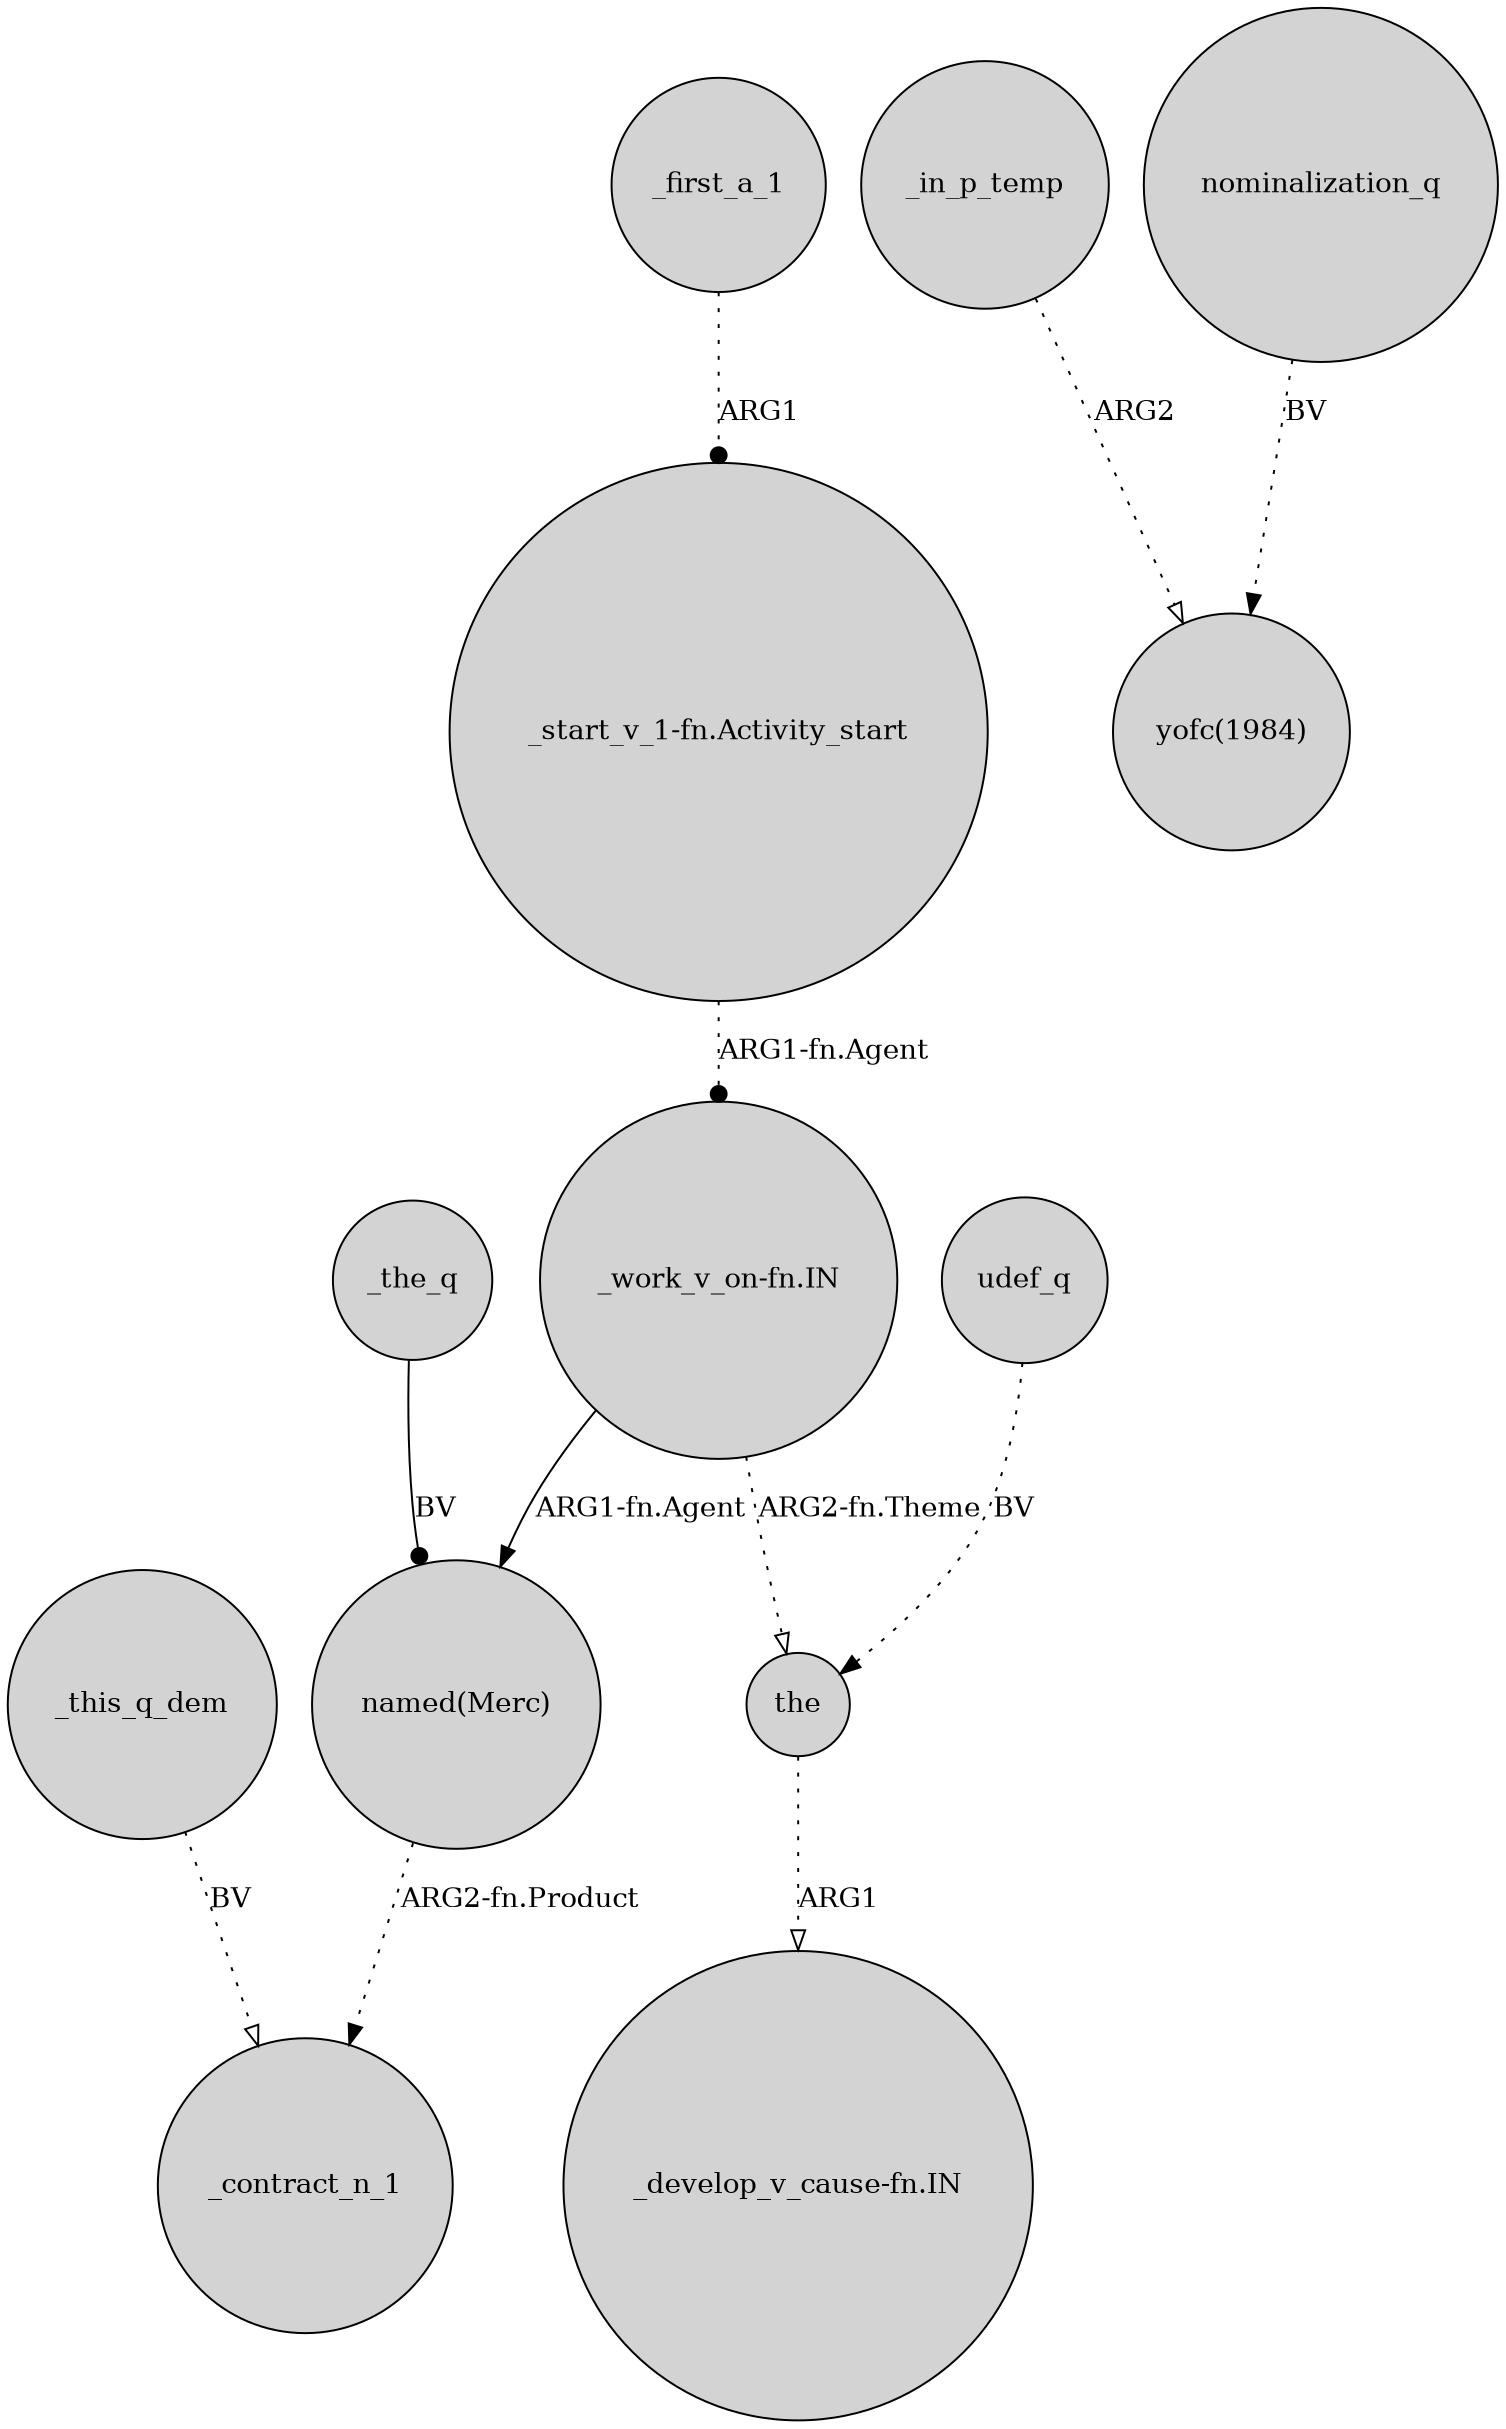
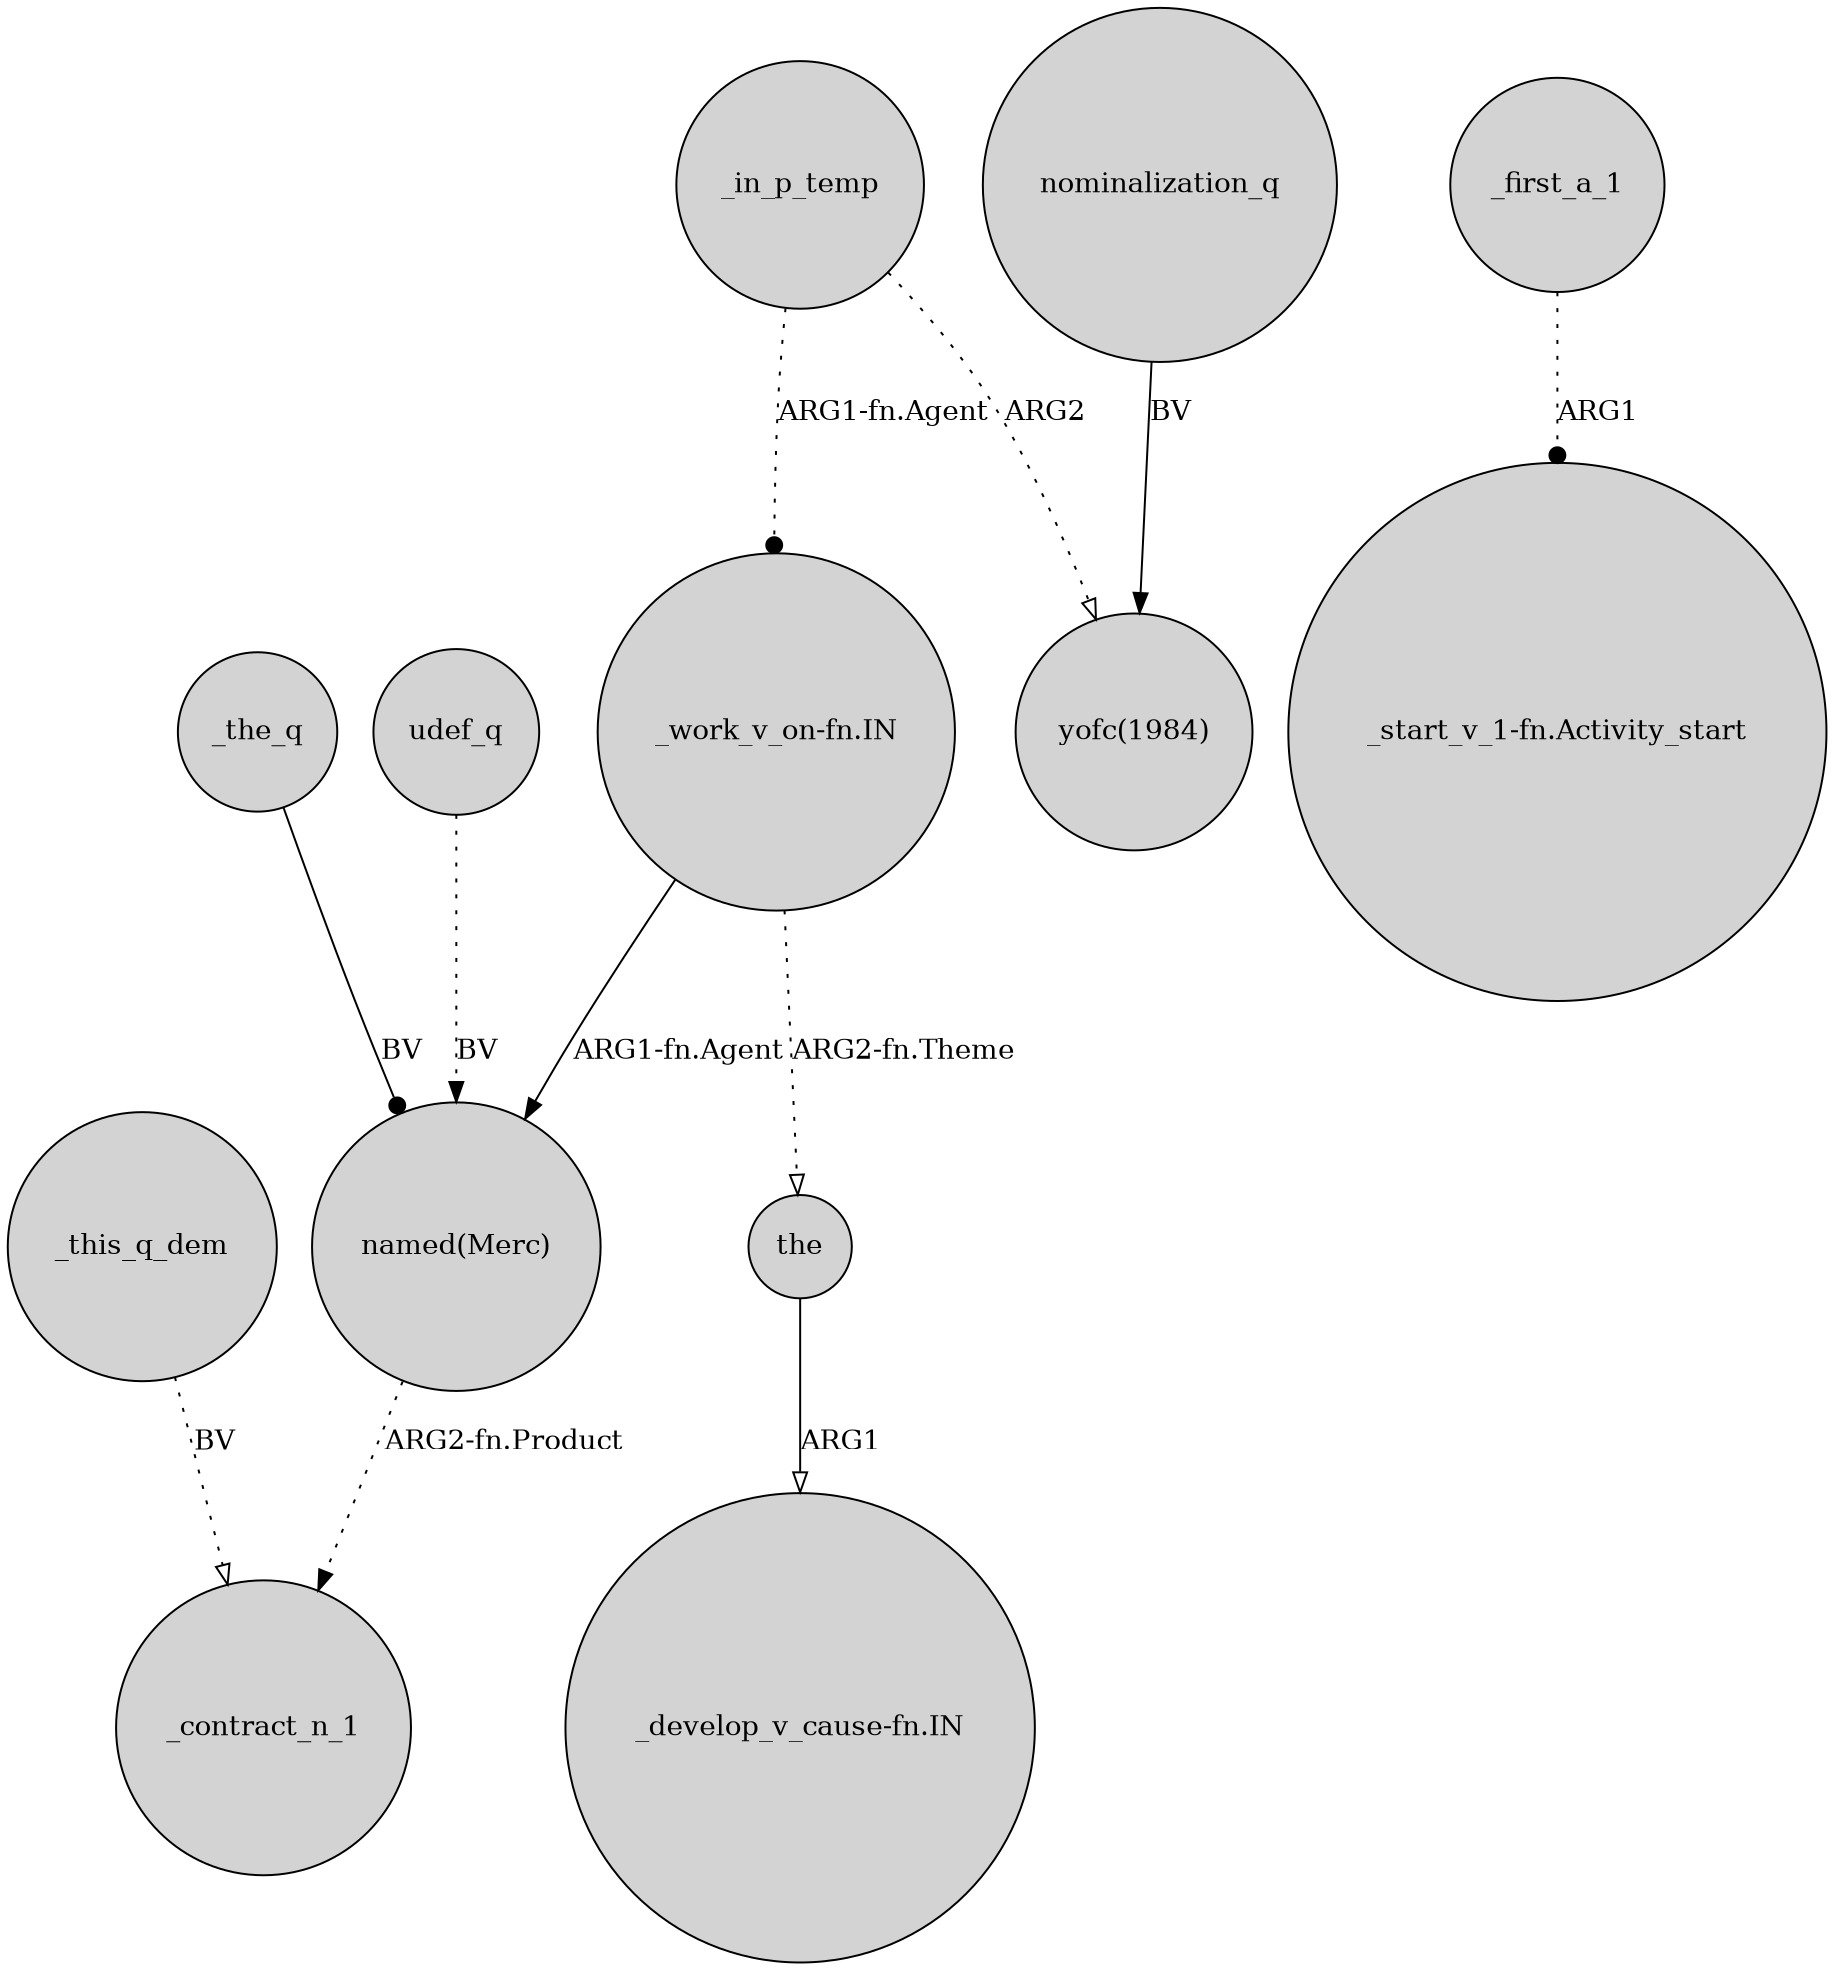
(1273, 477) -> (1146, 477)
(719, 1044) -> (777, 423)
(976, 1532) -> (456, 948)
(798, 1843) -> (800, 1385)
